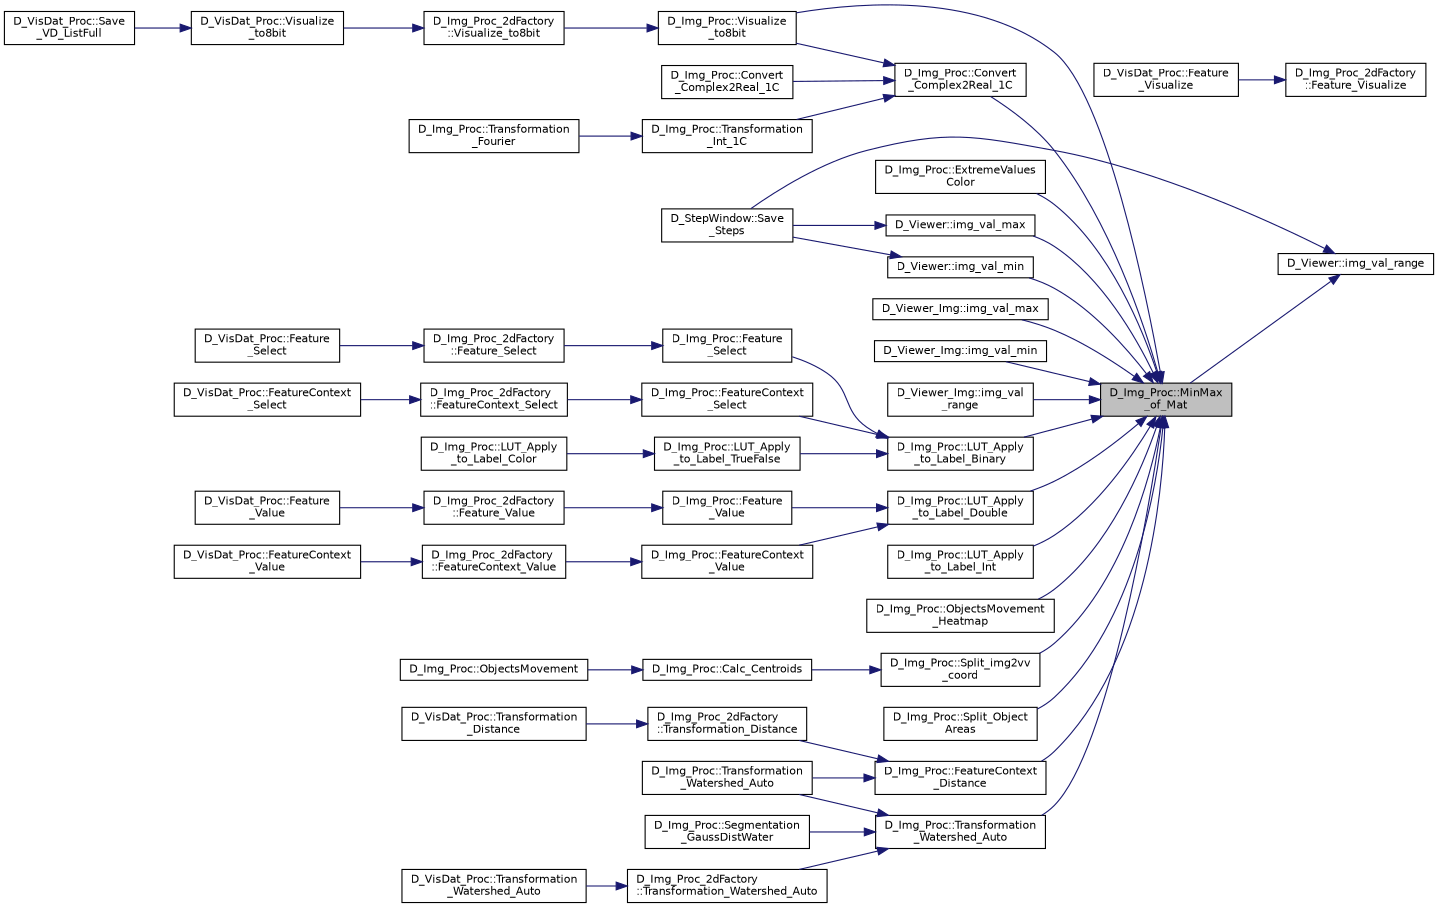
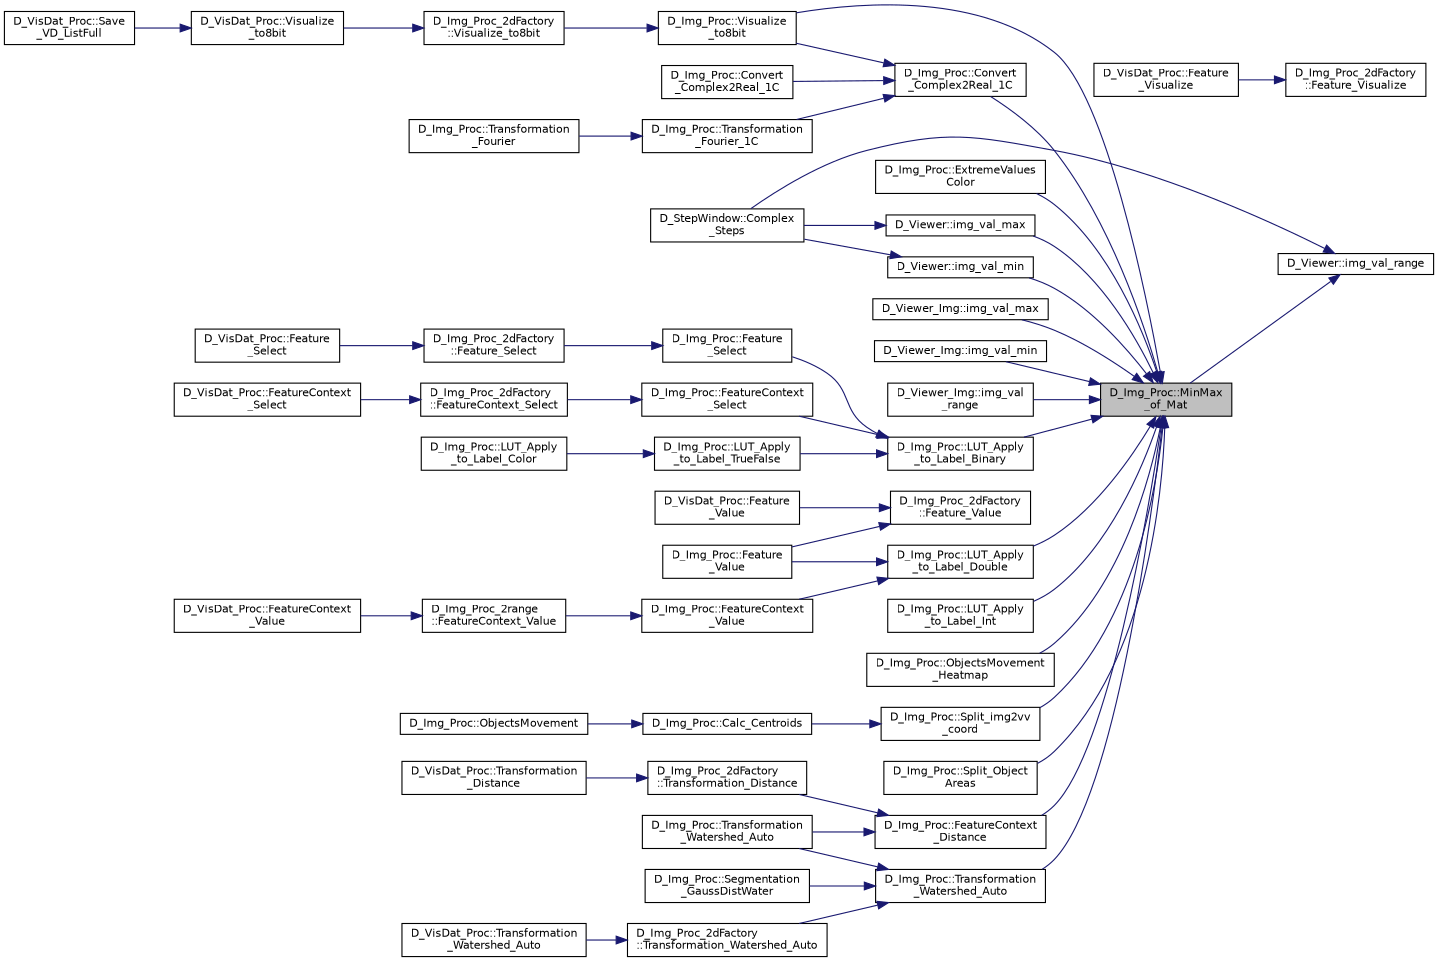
(727, 136) -> (727, 136)
(727, 225) -> (727, 225)
(608, 508) -> (836, 537)
(494, 562) -> (494, 616)
